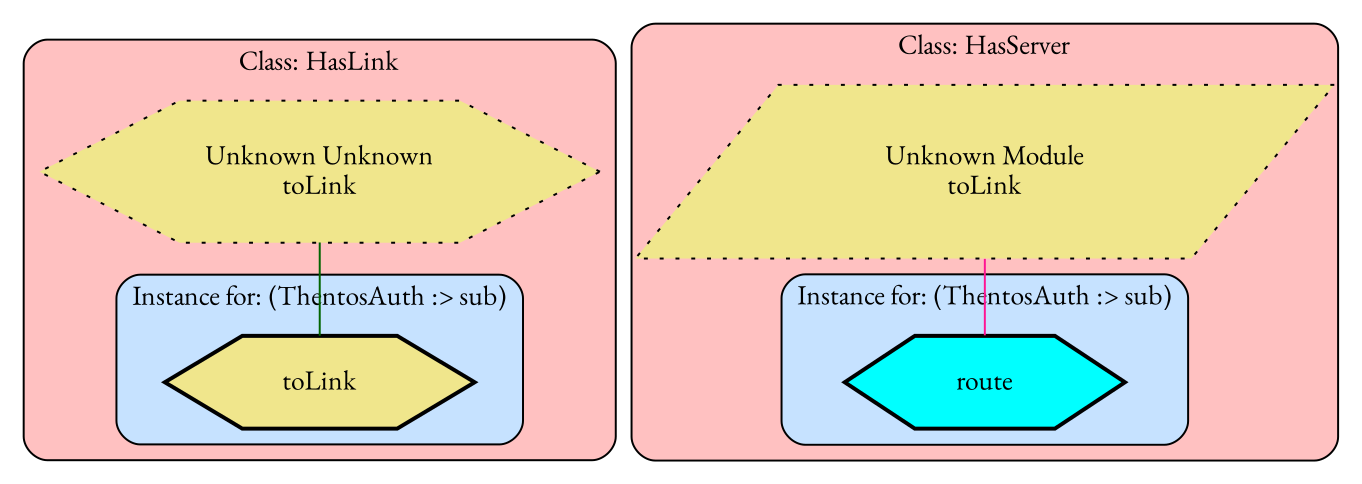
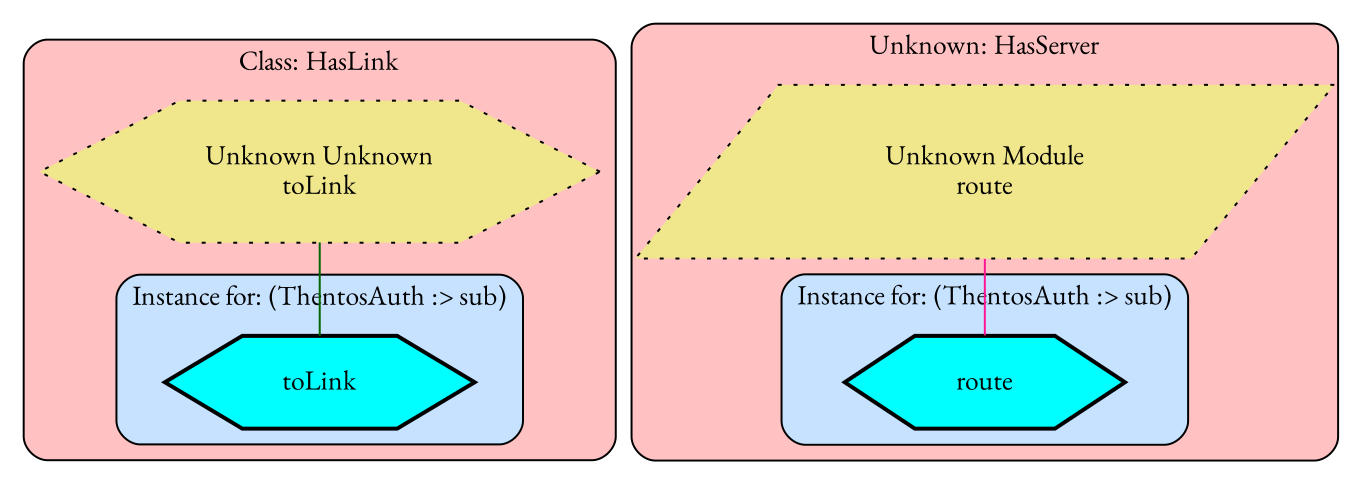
(985, 46) -> (985, 46)
(985, 172) -> (985, 172)
(320, 382) -> (320, 382)
